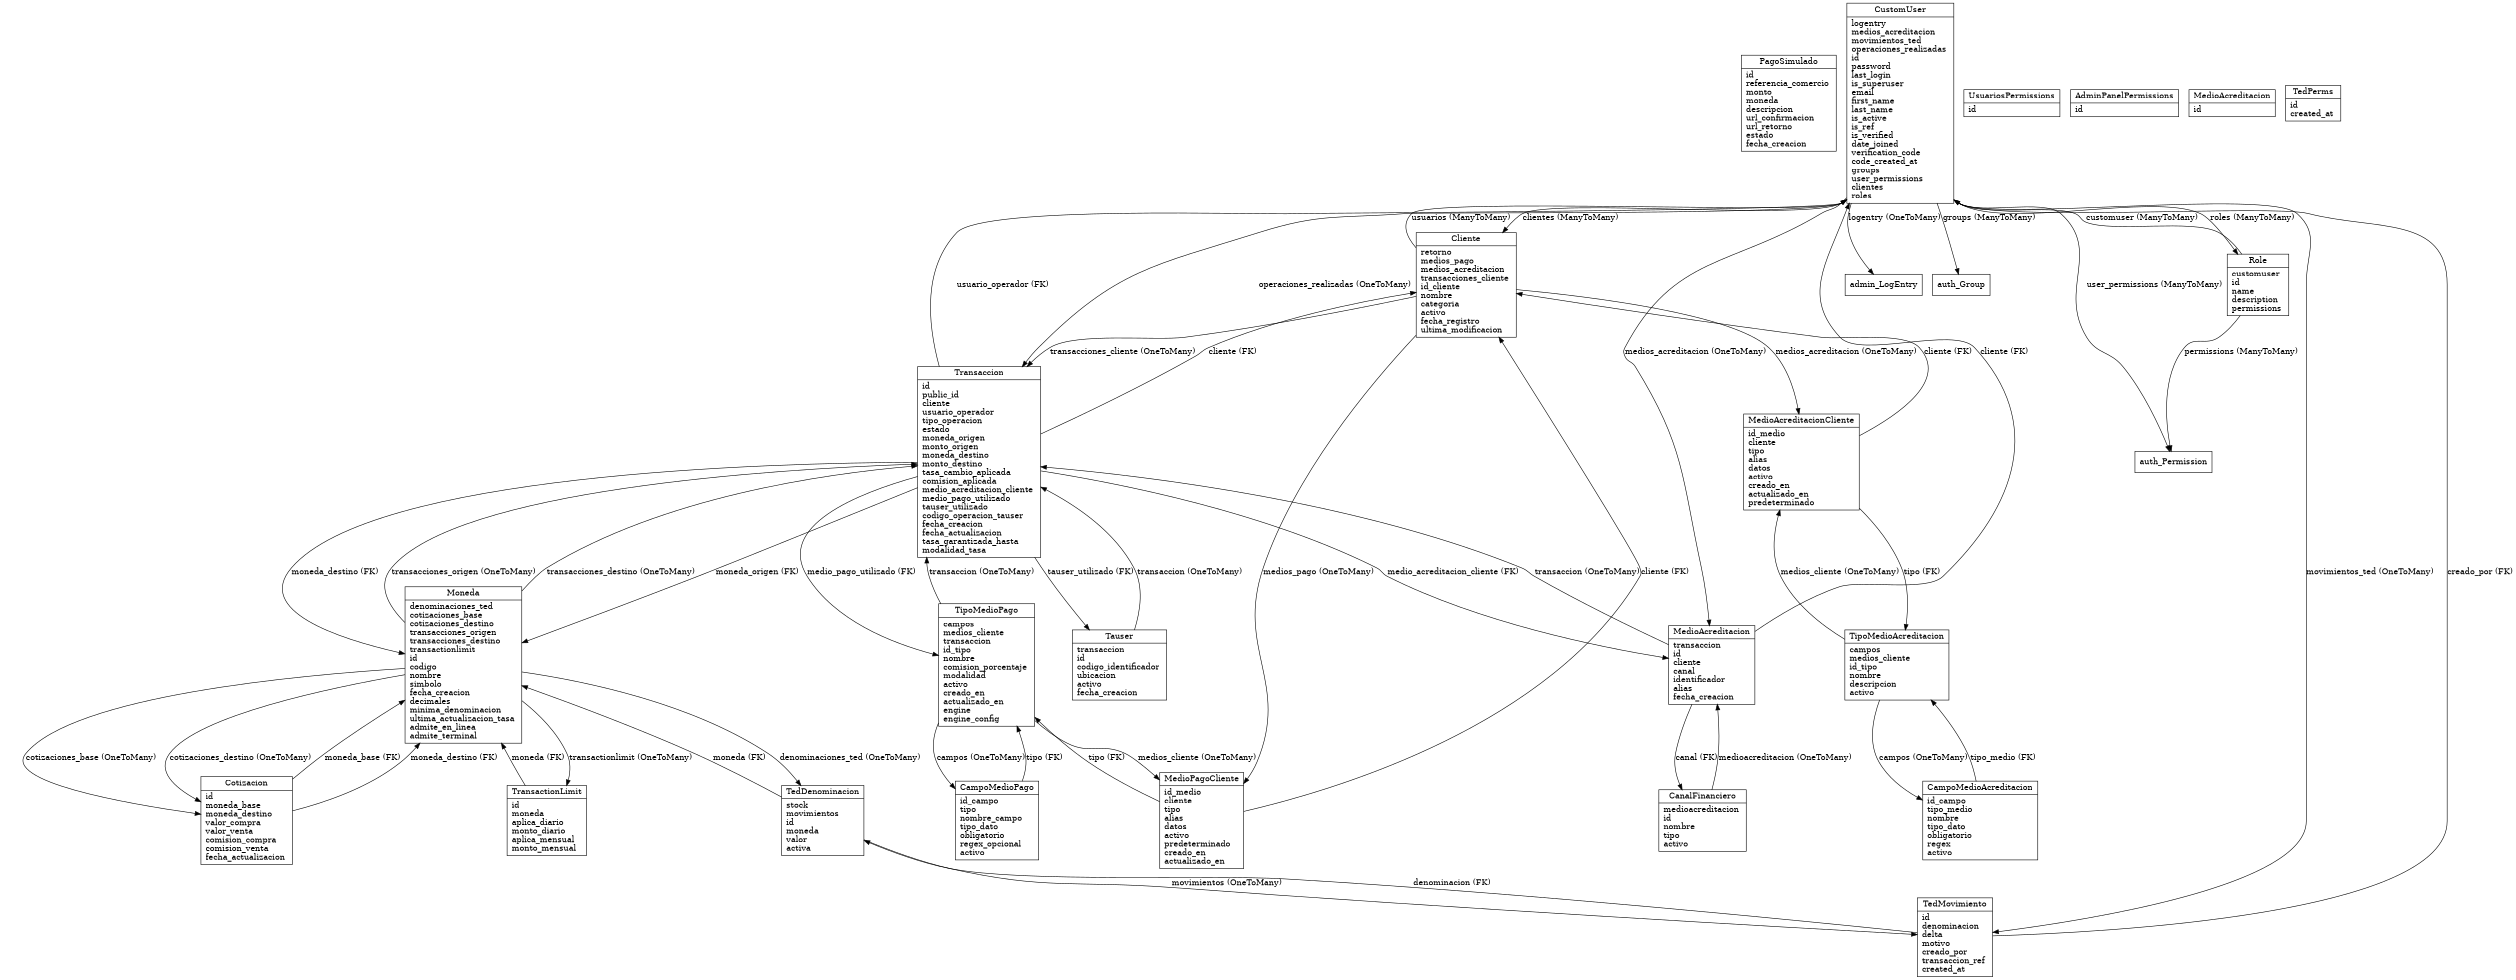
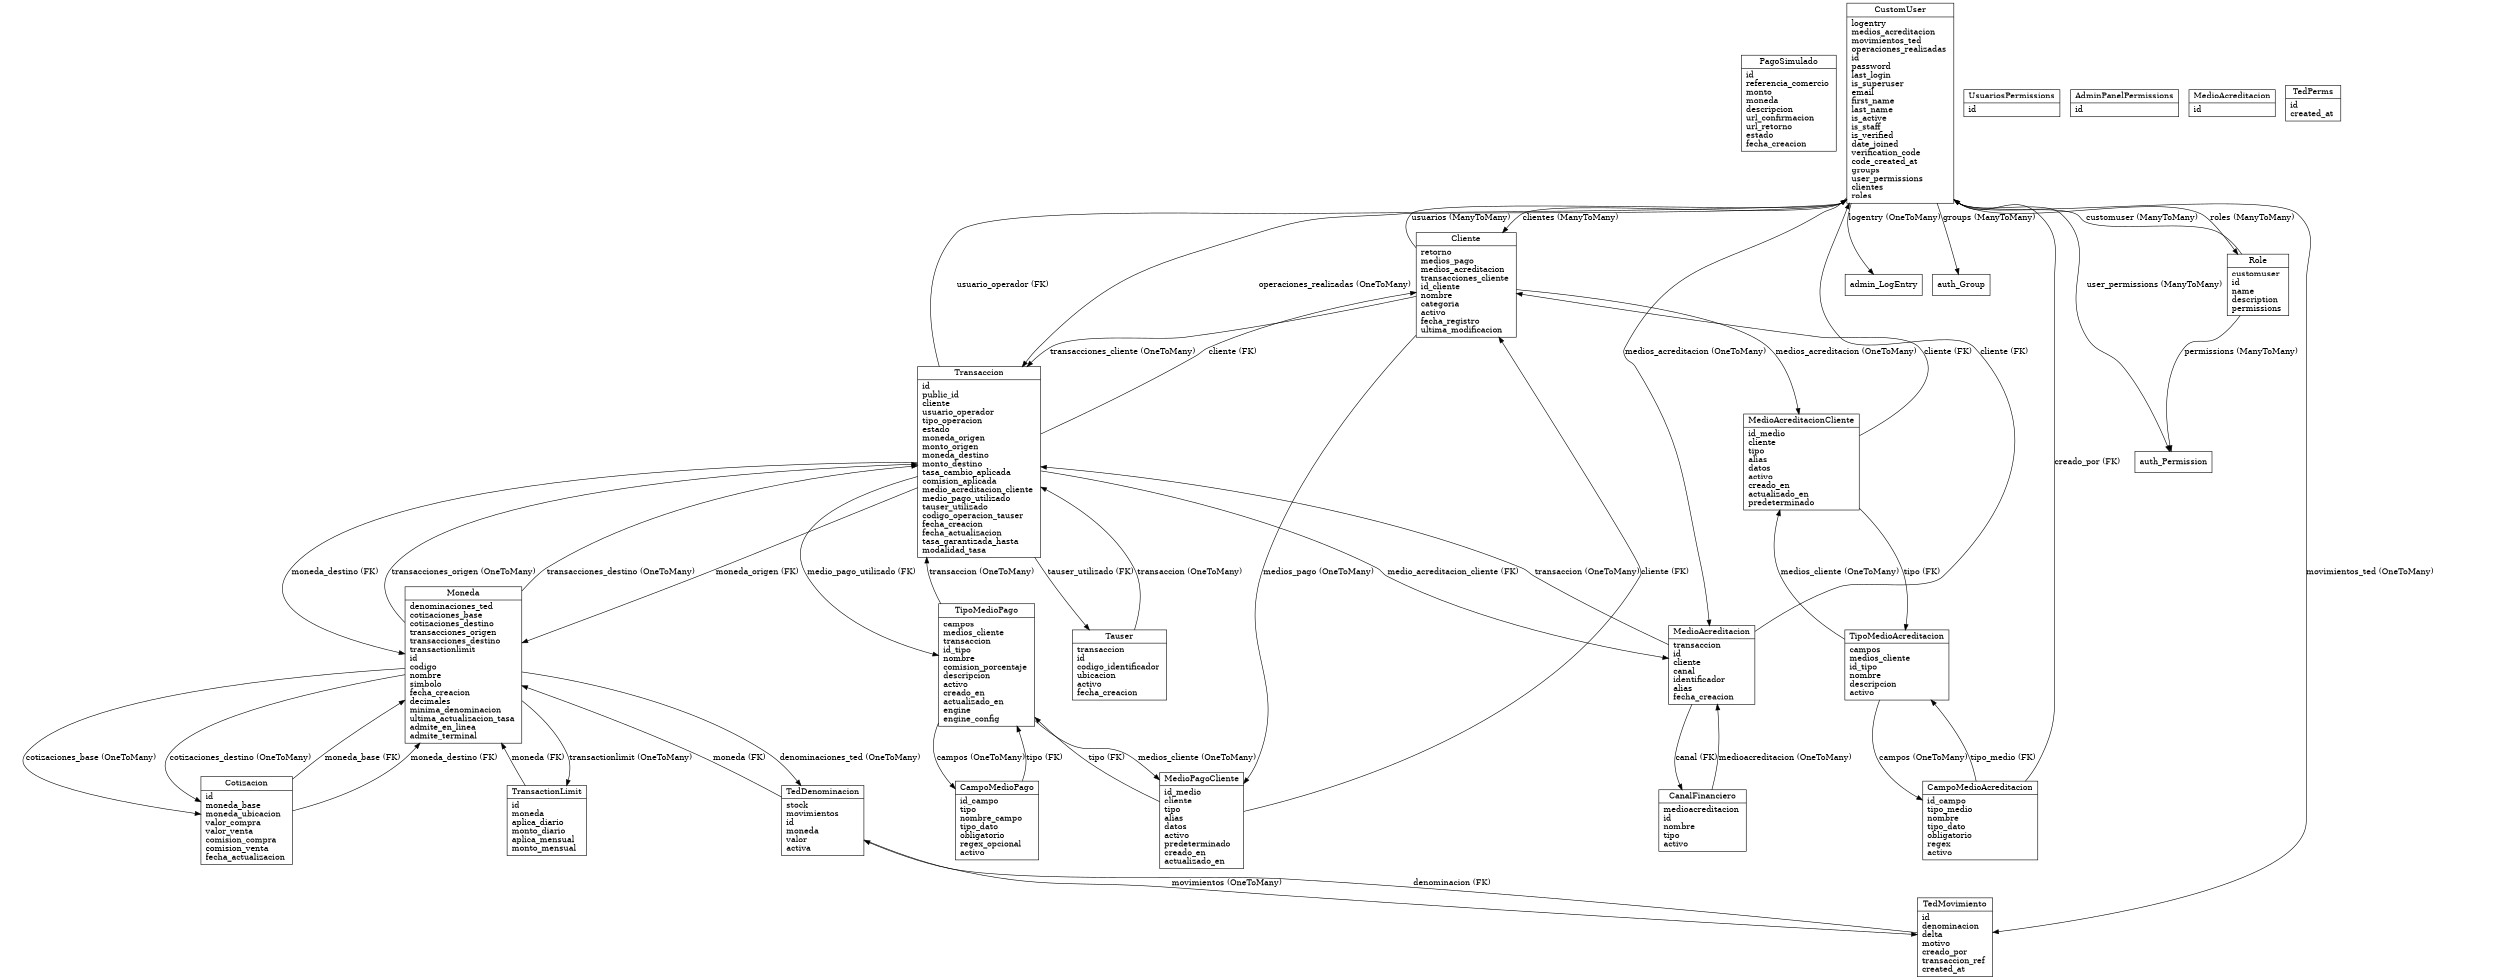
(1864, 127) -> (1867, 127)
(2447, 535) -> (2054, 457)
(966, 676) -> (968, 676)
(240, 814) -> (245, 814)
